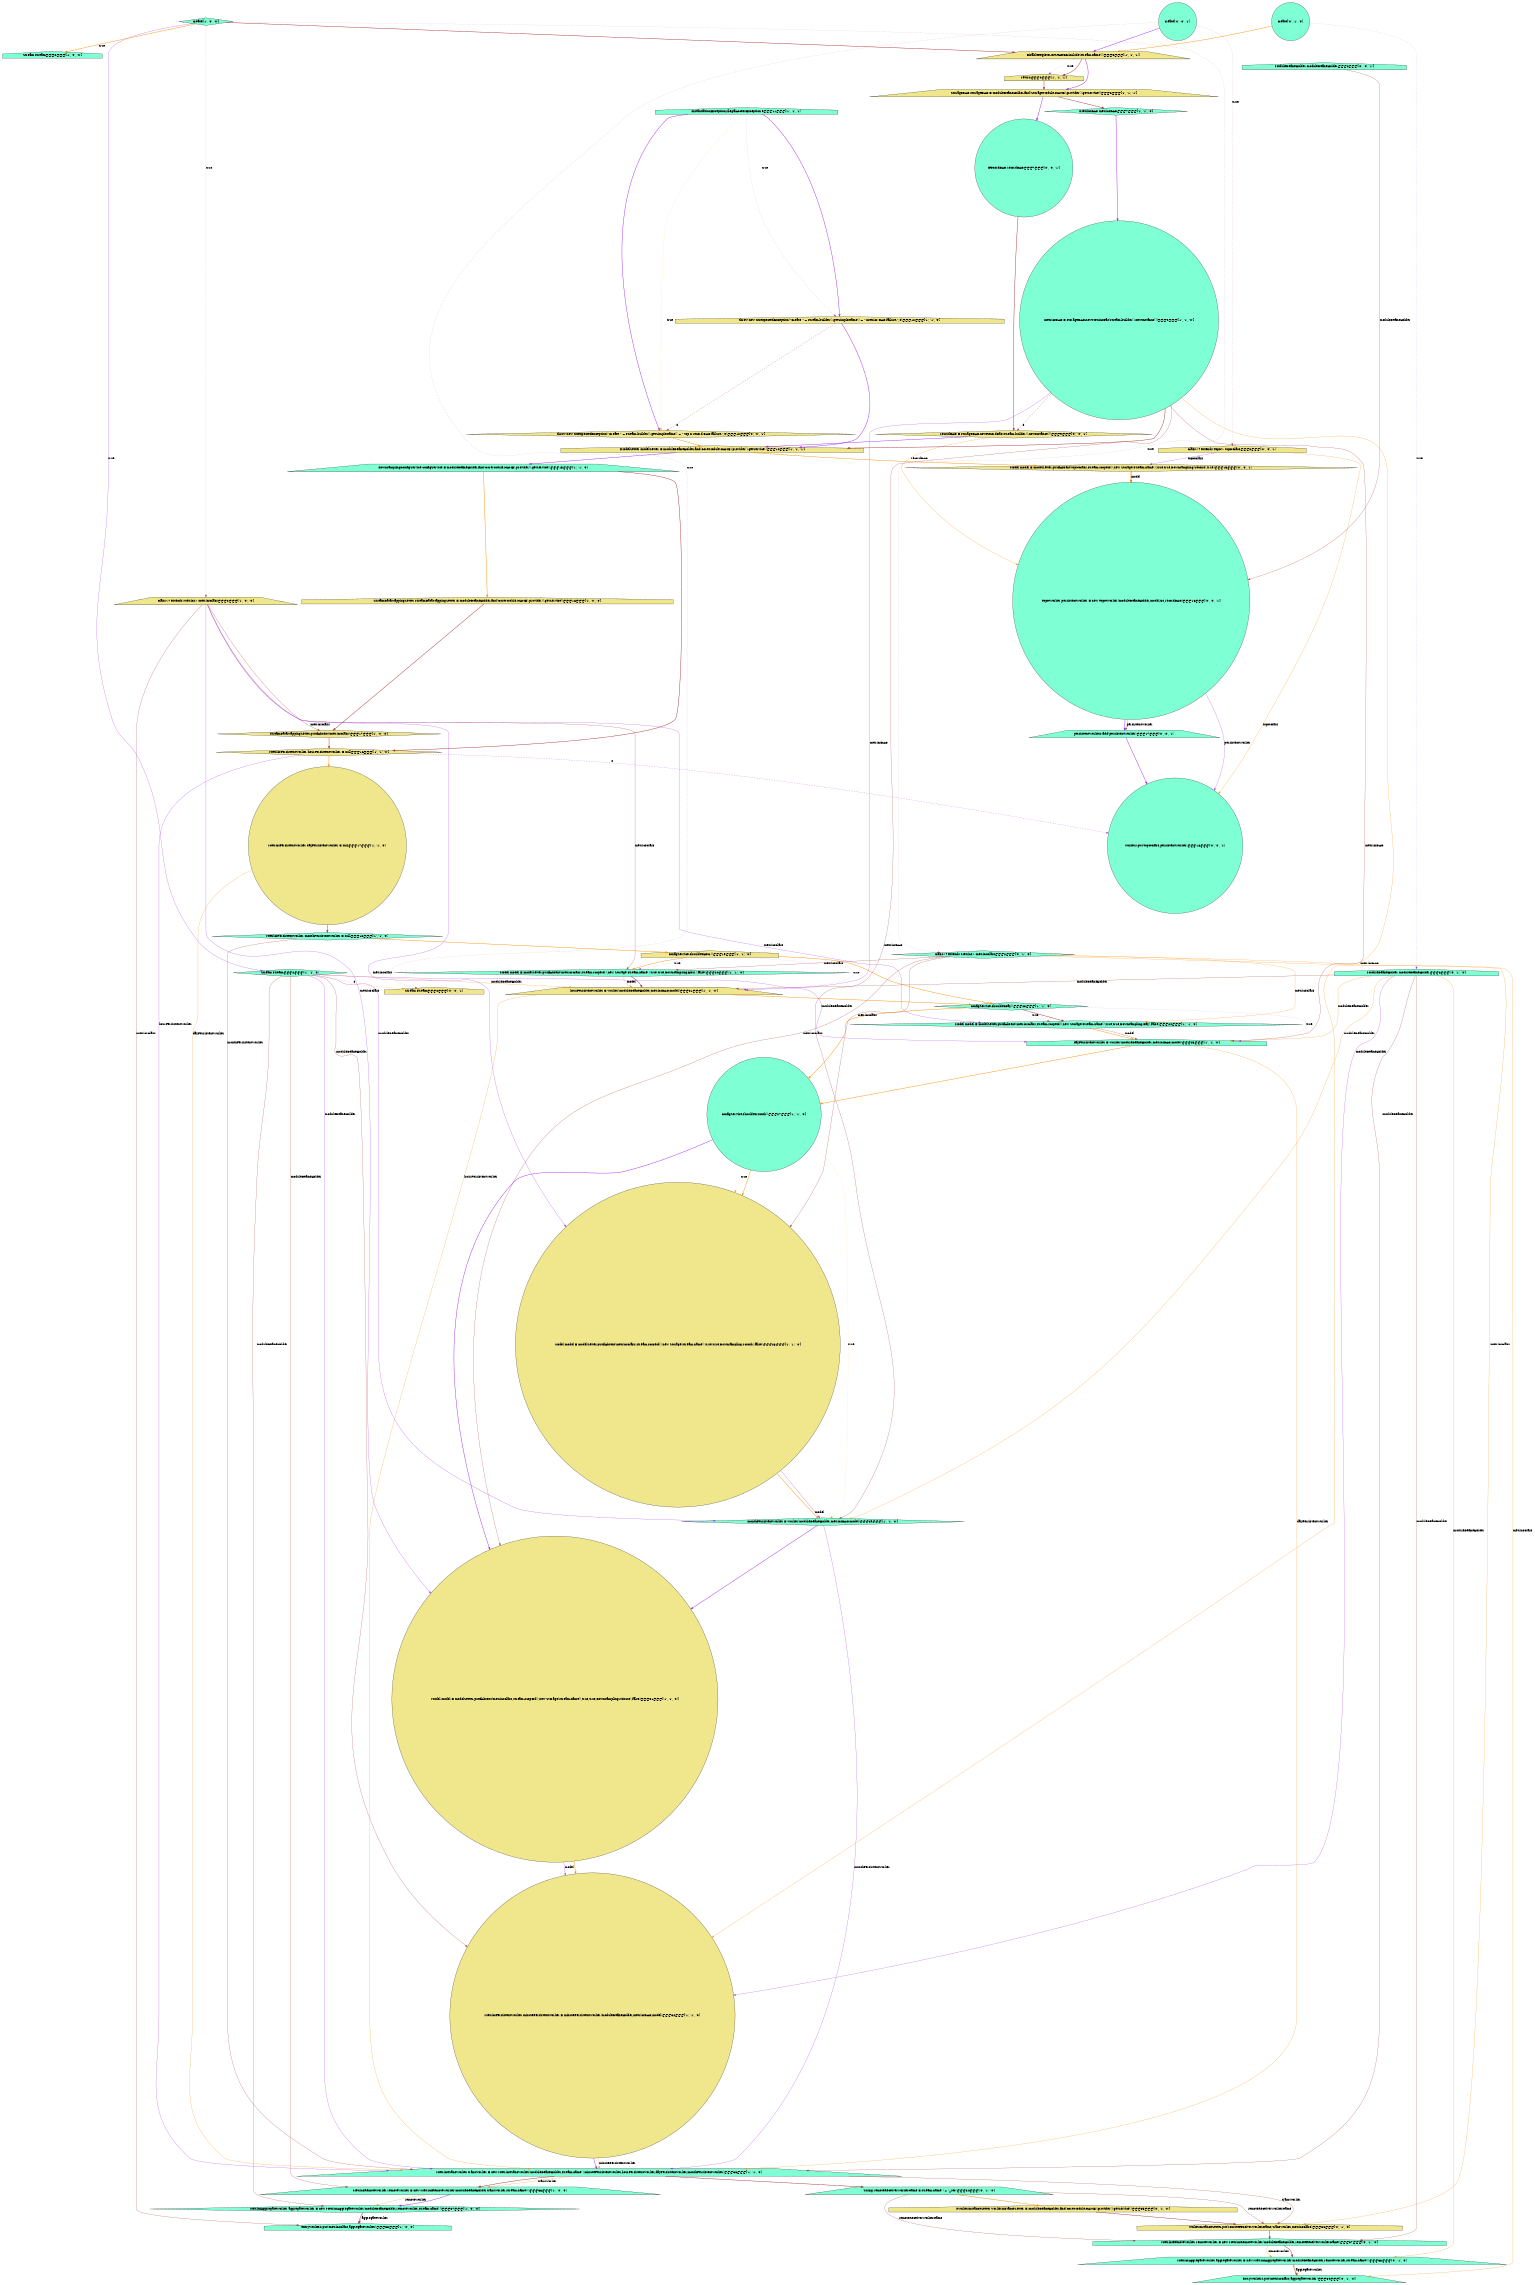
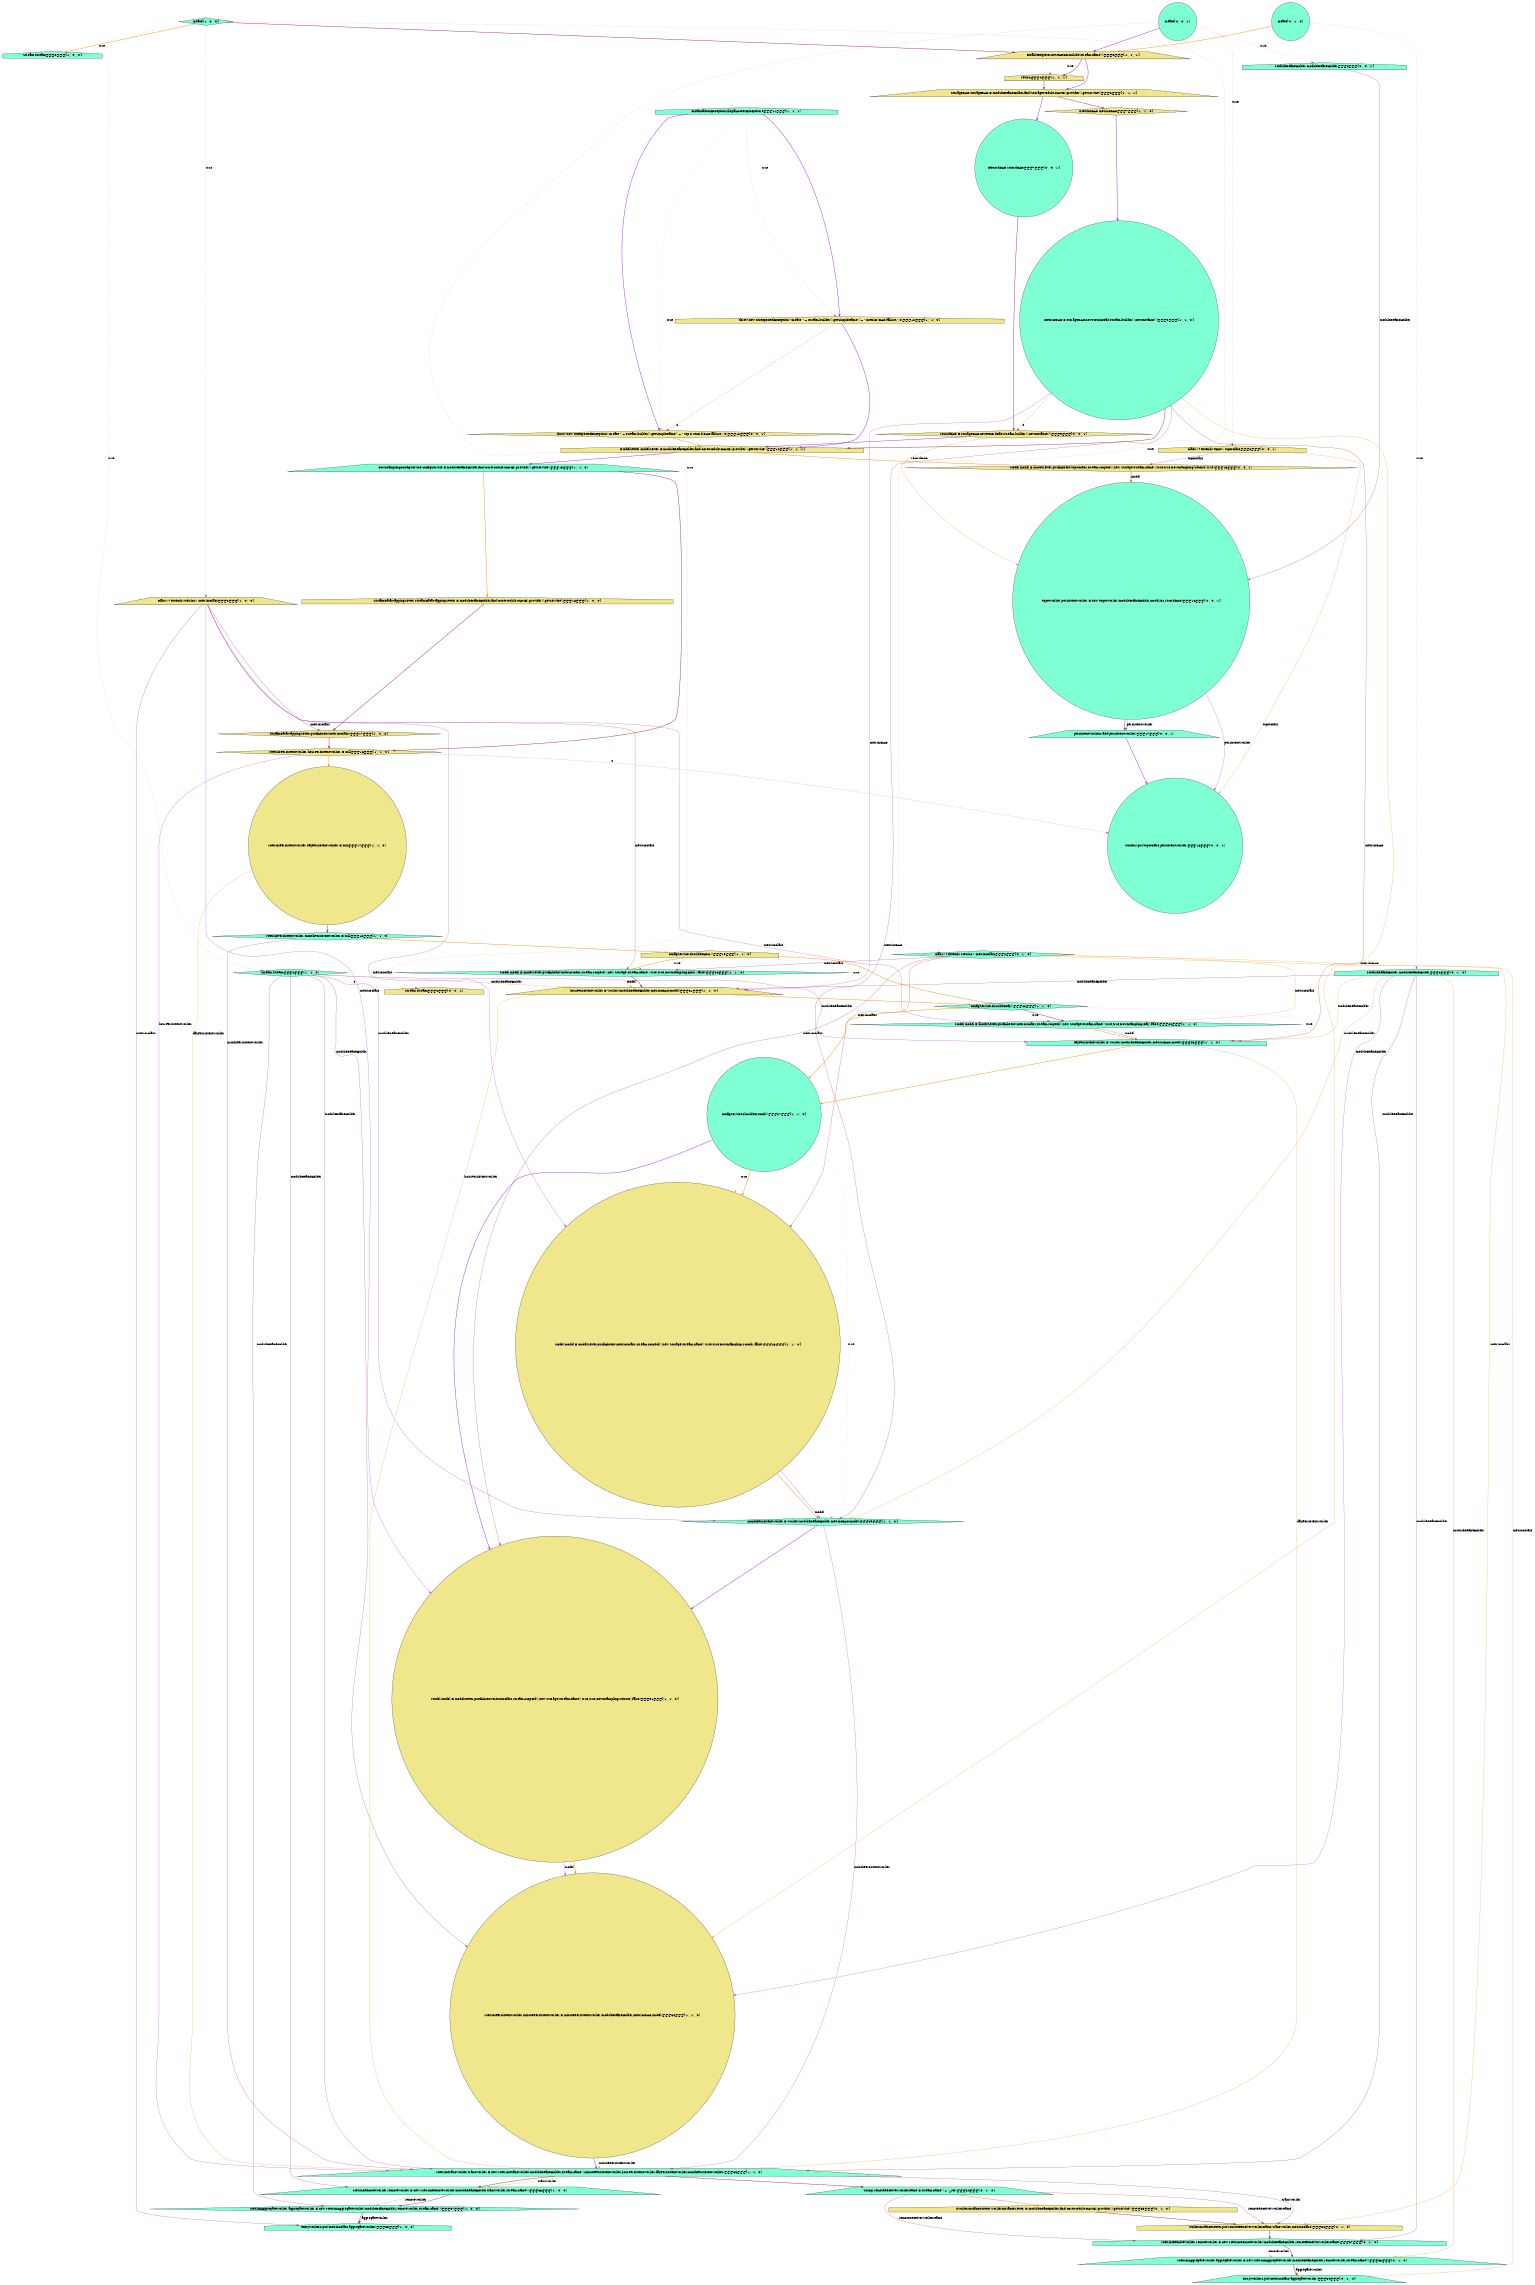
none -> (1254, 45)
(1116, 111) -> (1116, 111)
(108, 498) -> (108, 498)
